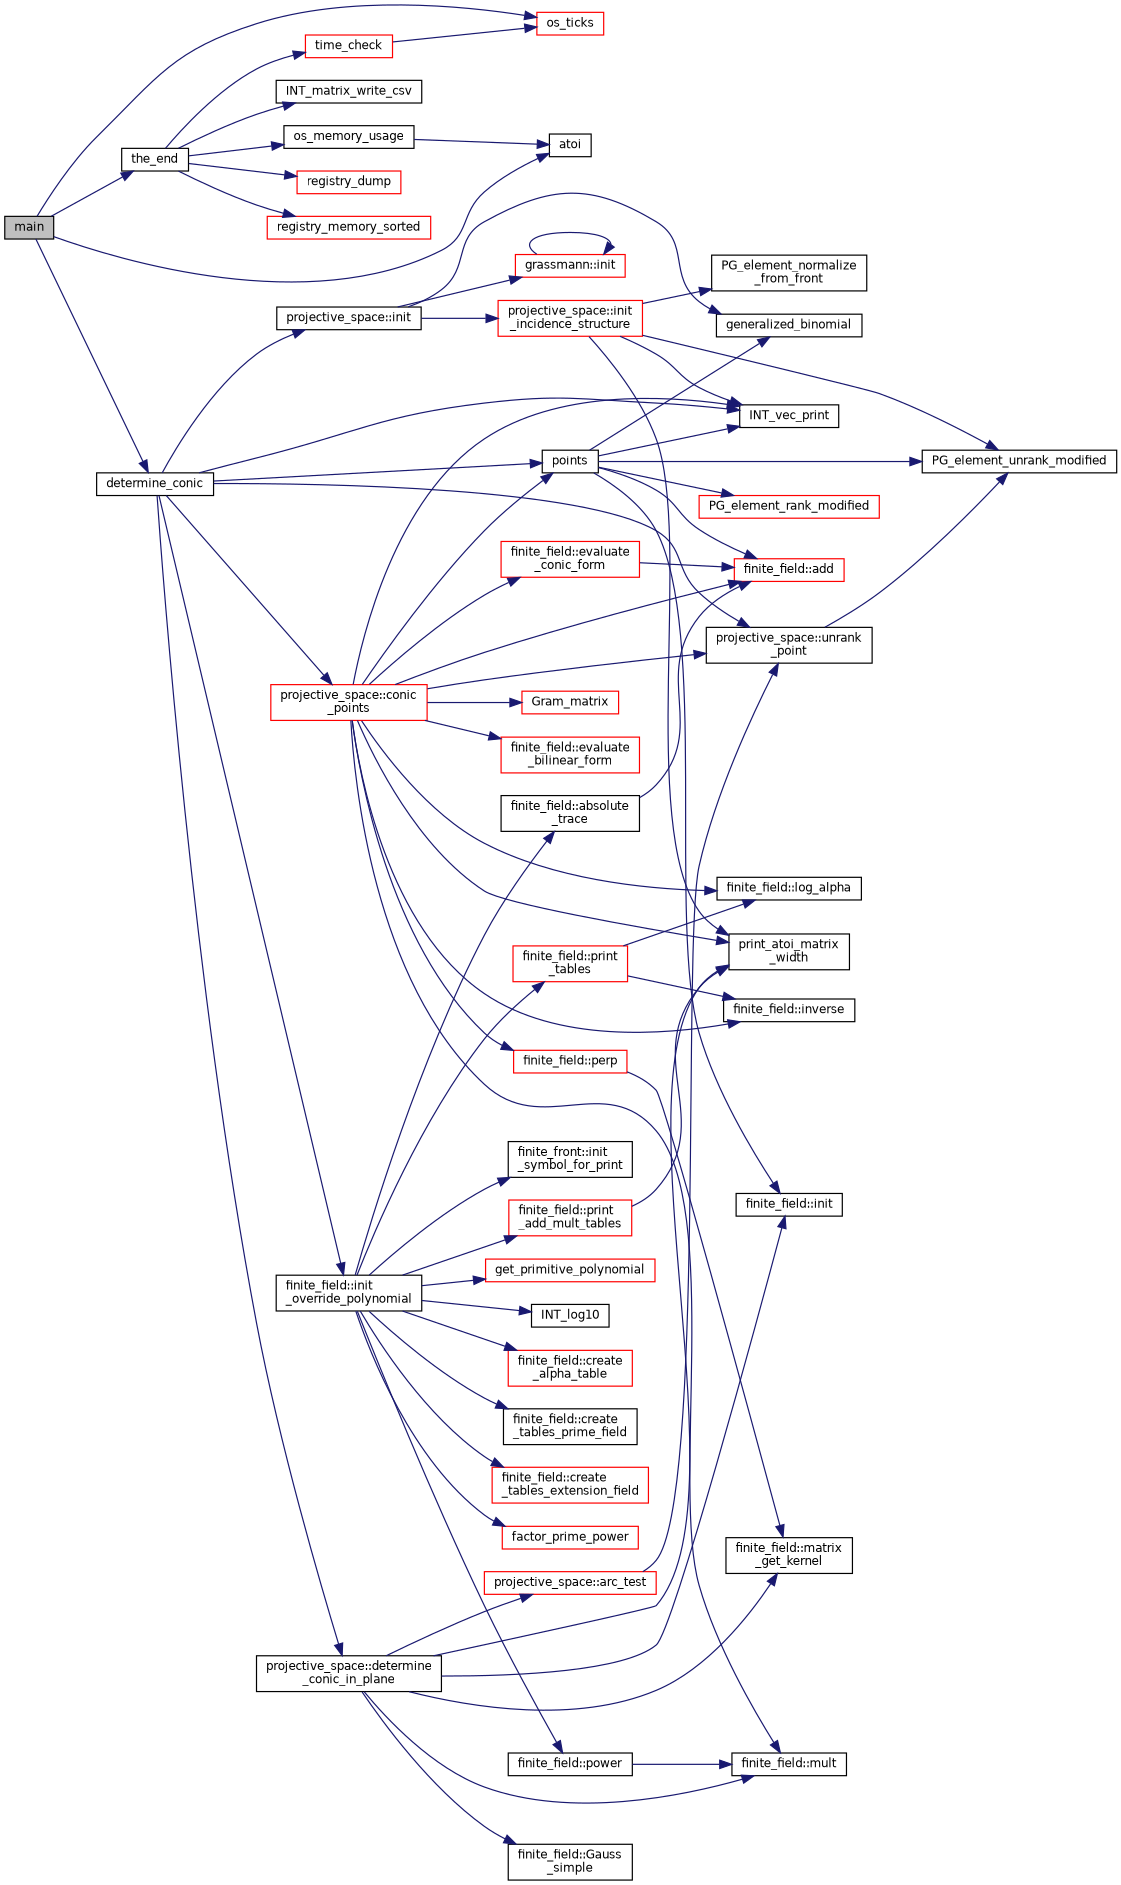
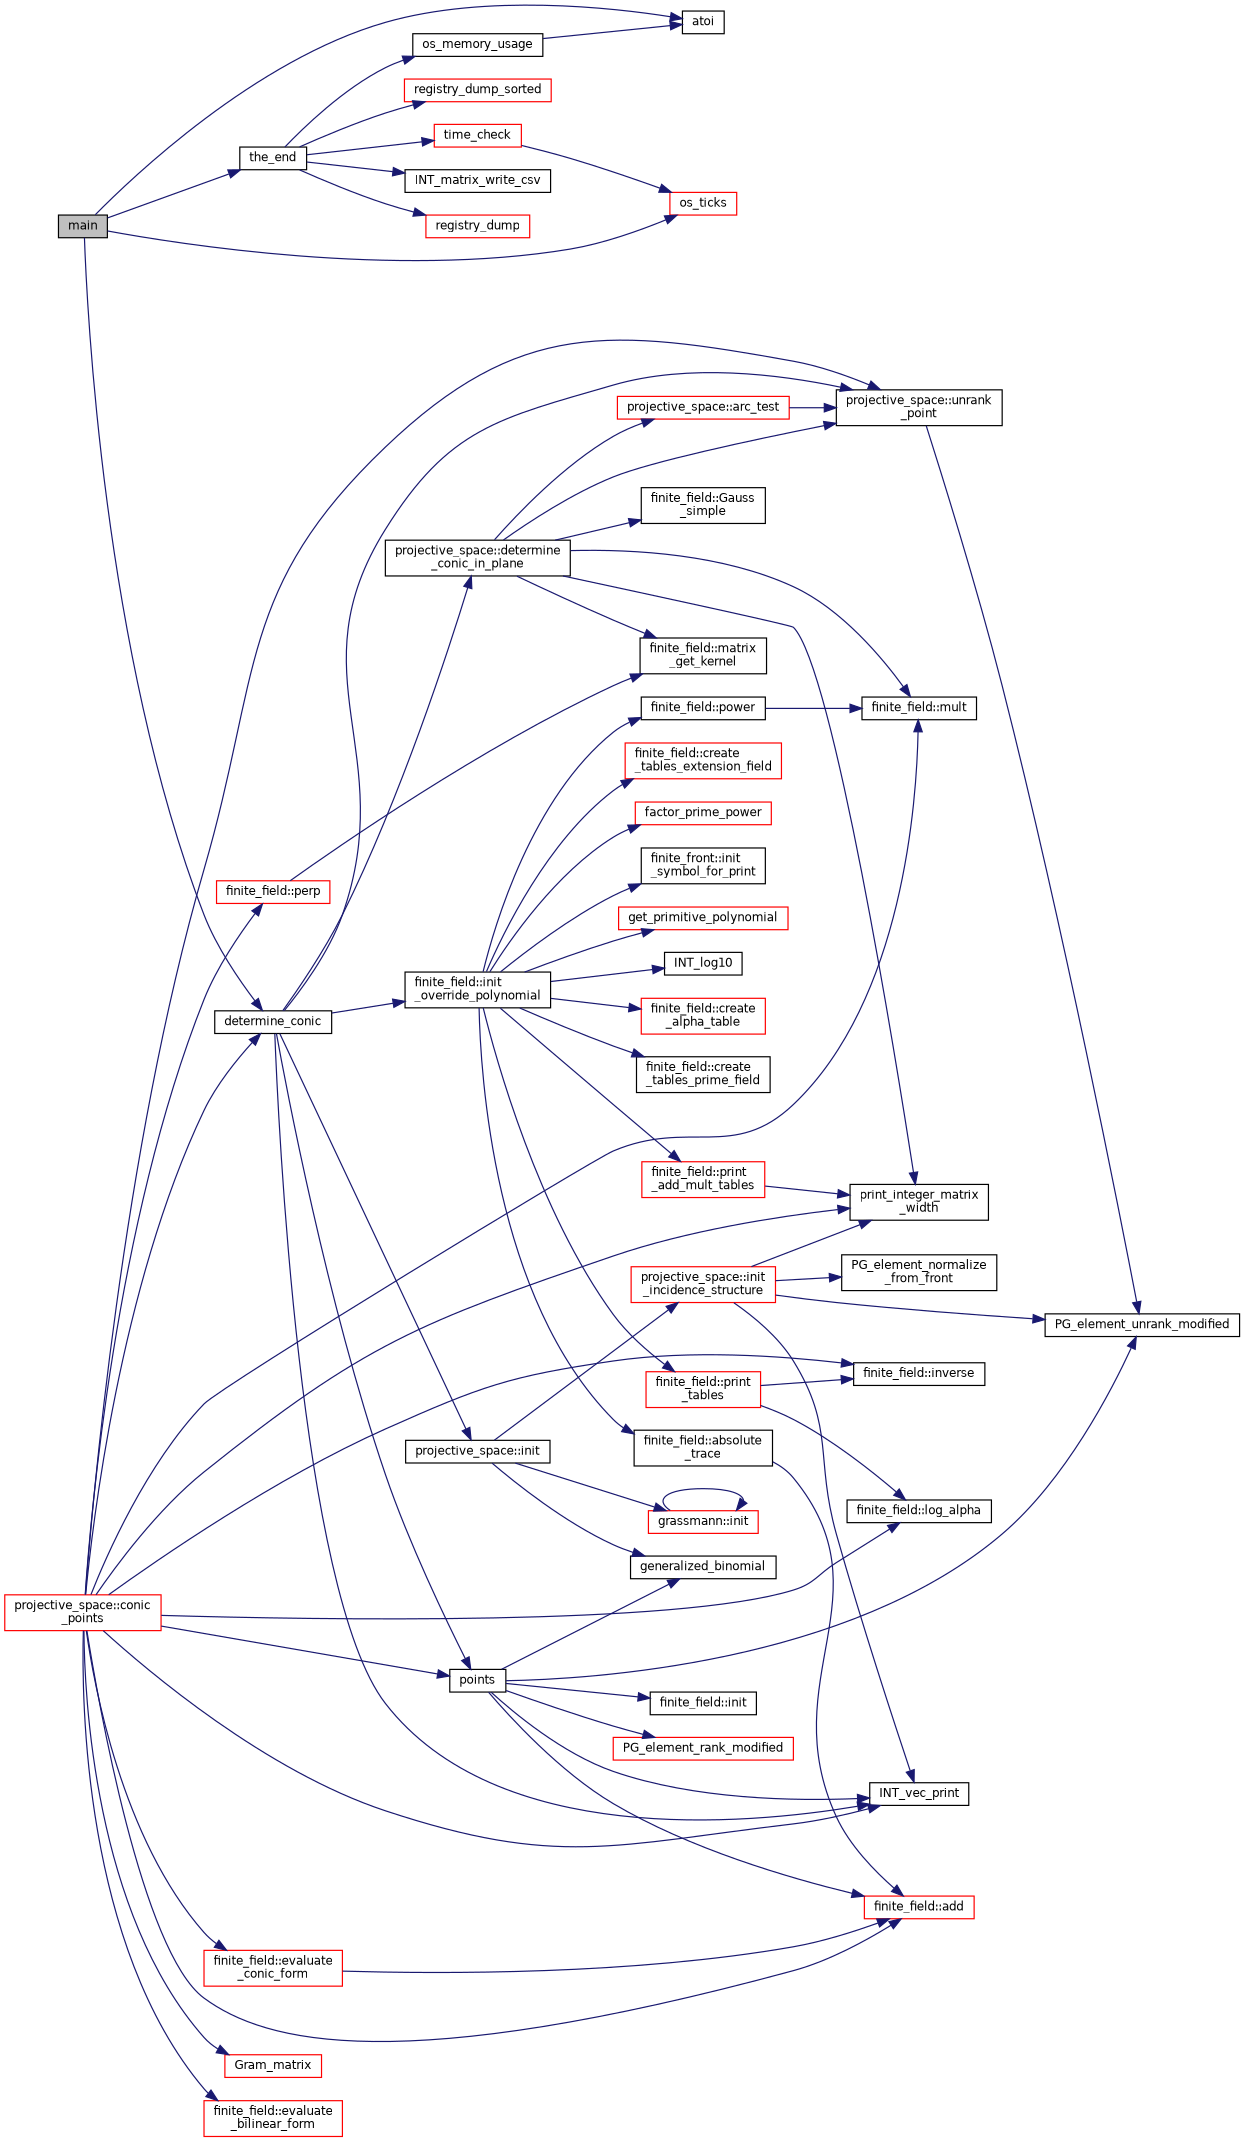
(349, 228) -> (478, 90)
(245, 585) -> (136, 1307)
(789, 952) -> (919, 1202)
(683, 1574) -> (656, 463)
